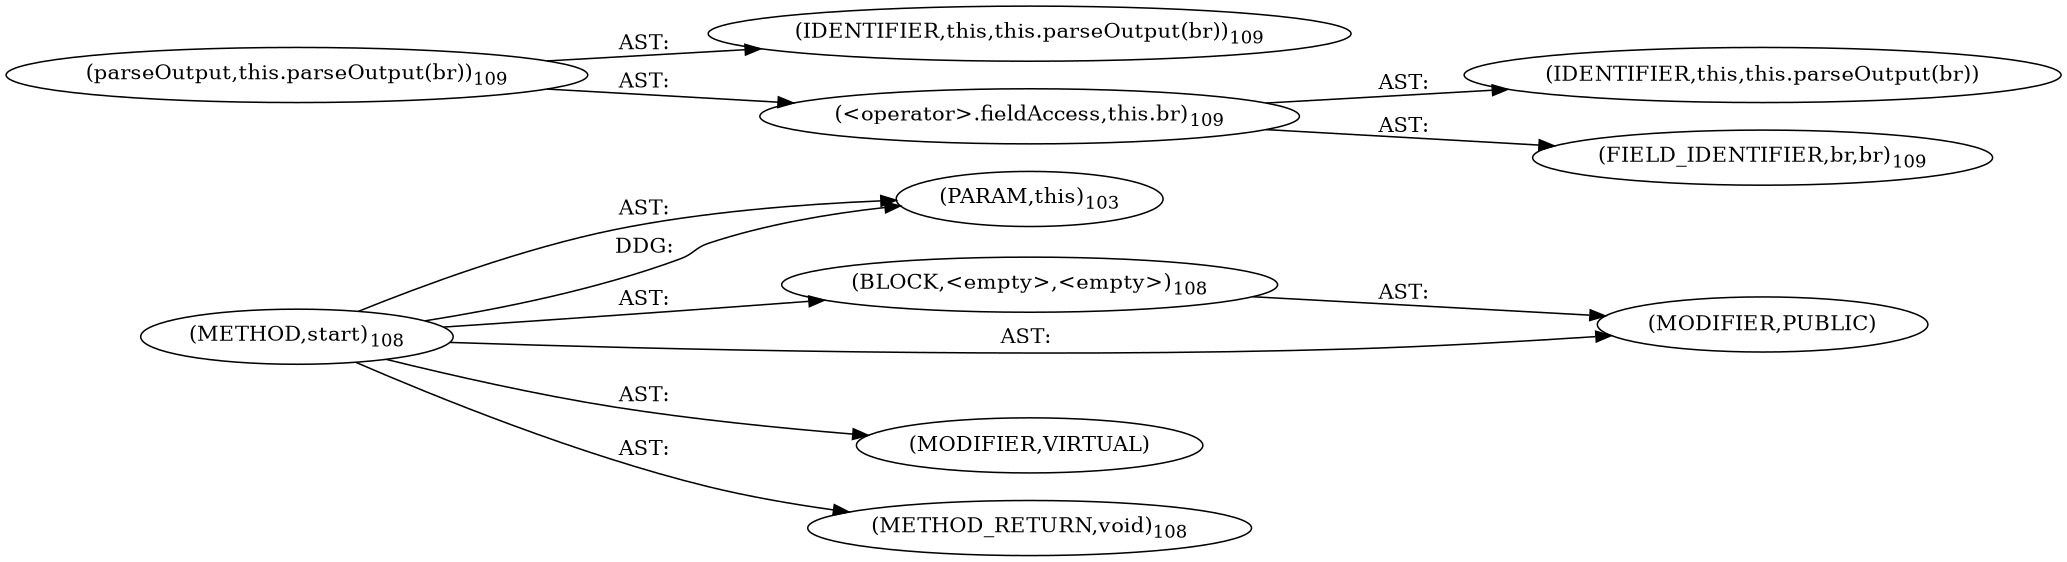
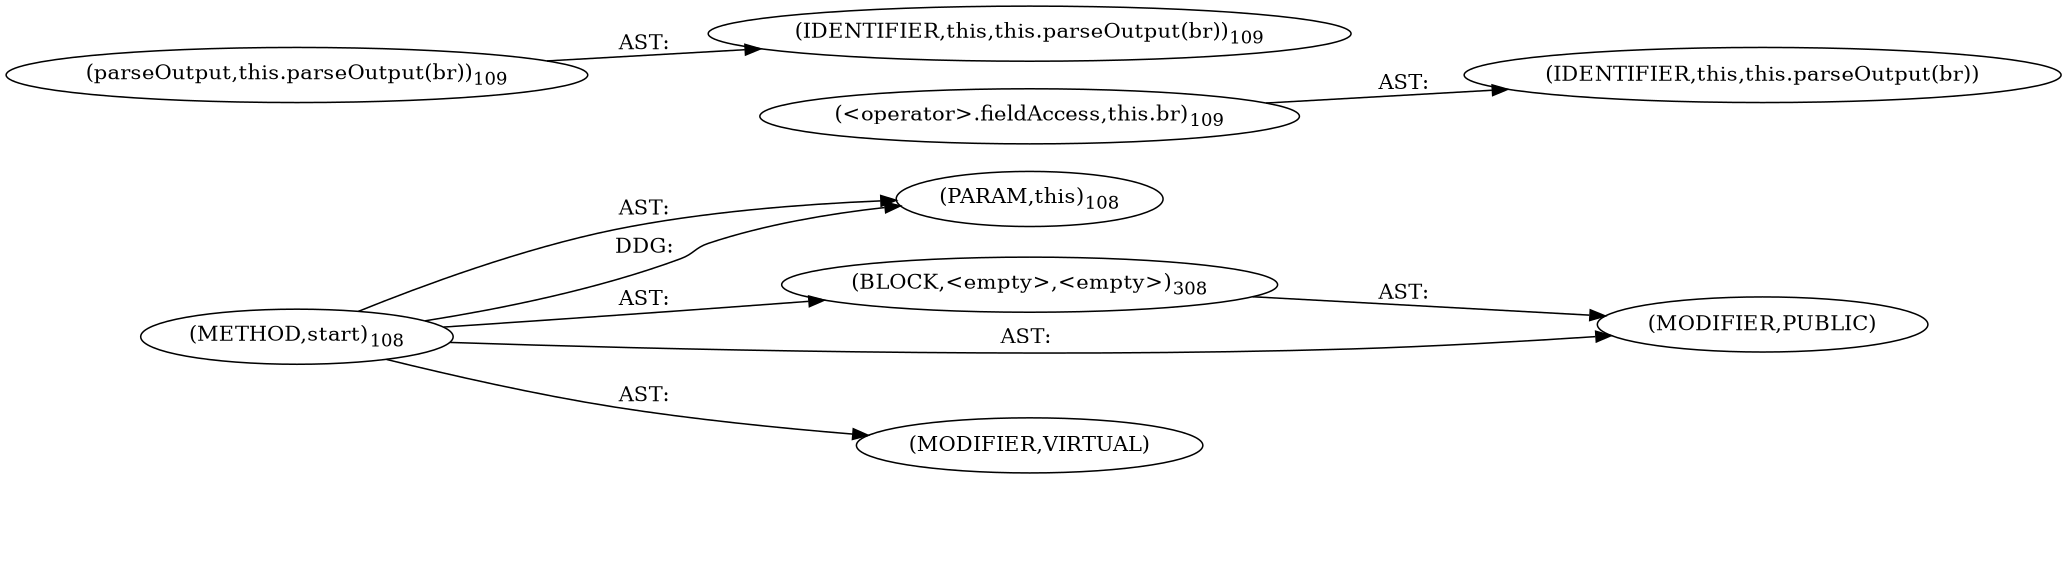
(663, 96) -> none
(1763, 158) -> none
(1102, 197) -> (1102, 197)
(1190, 282) -> (1190, 282)
(1030, 528) -> none
